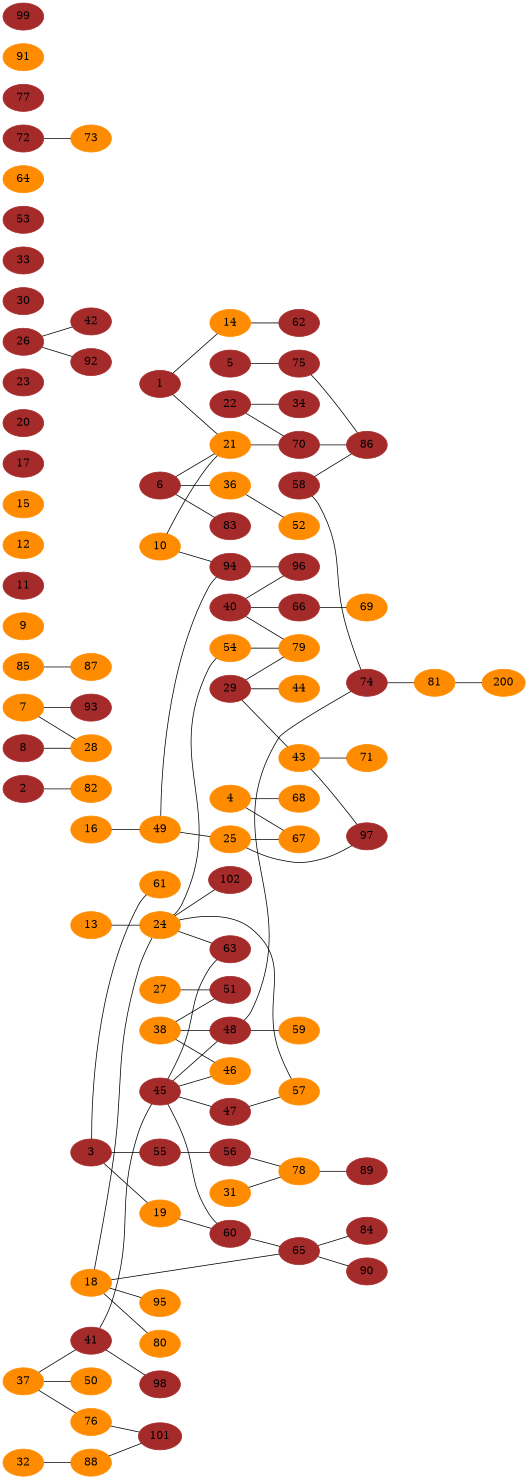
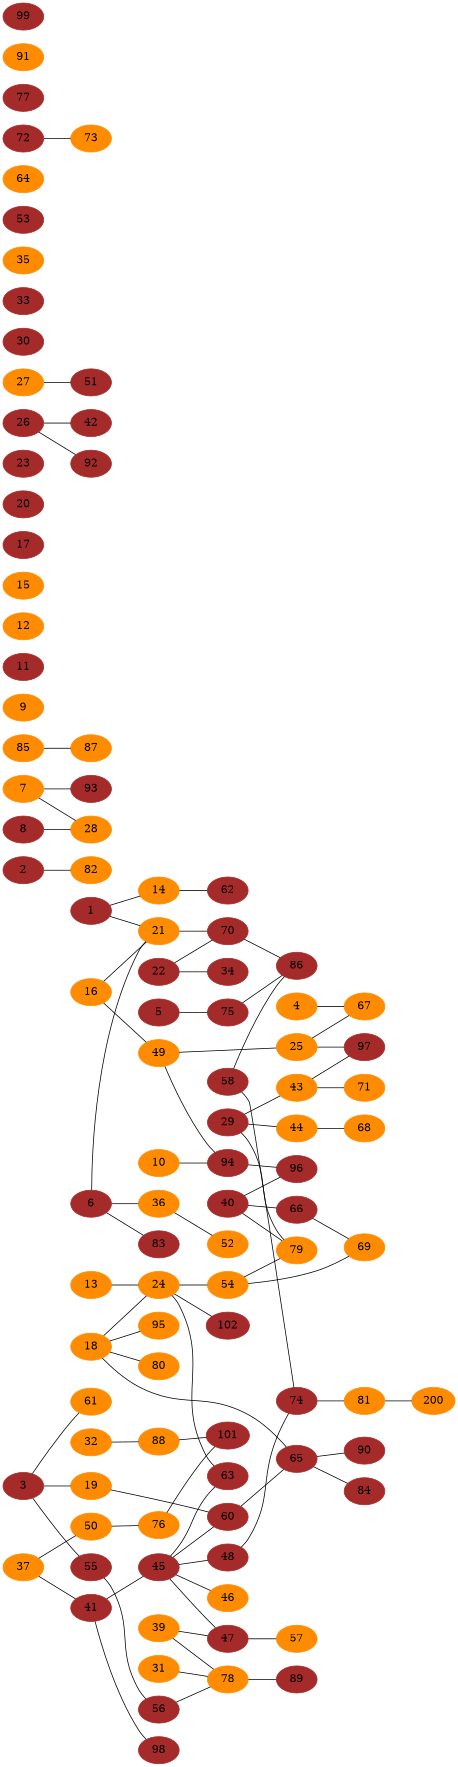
none -> (23, 260)
(190, 493) -> (125, 962)
(265, 799) -> (331, 1128)
(273, 964) -> none
(160, 1031) -> none
(299, 1031) -> none
none -> (300, 1275)
(57, 1402) -> (125, 1526)
none -> (159, 1628)
